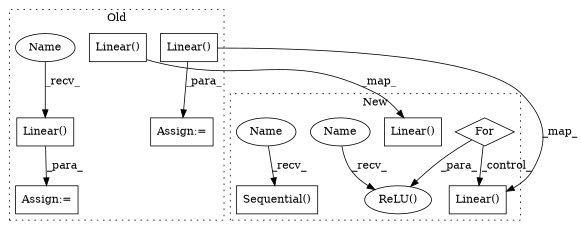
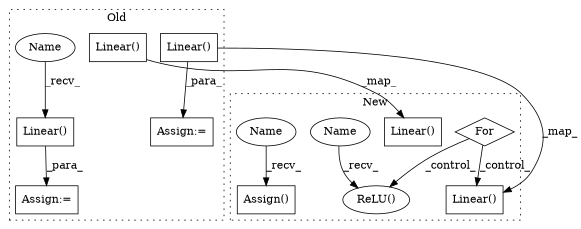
(459, 166) -> (450, 166)
(277, 200) -> (266, 200)
